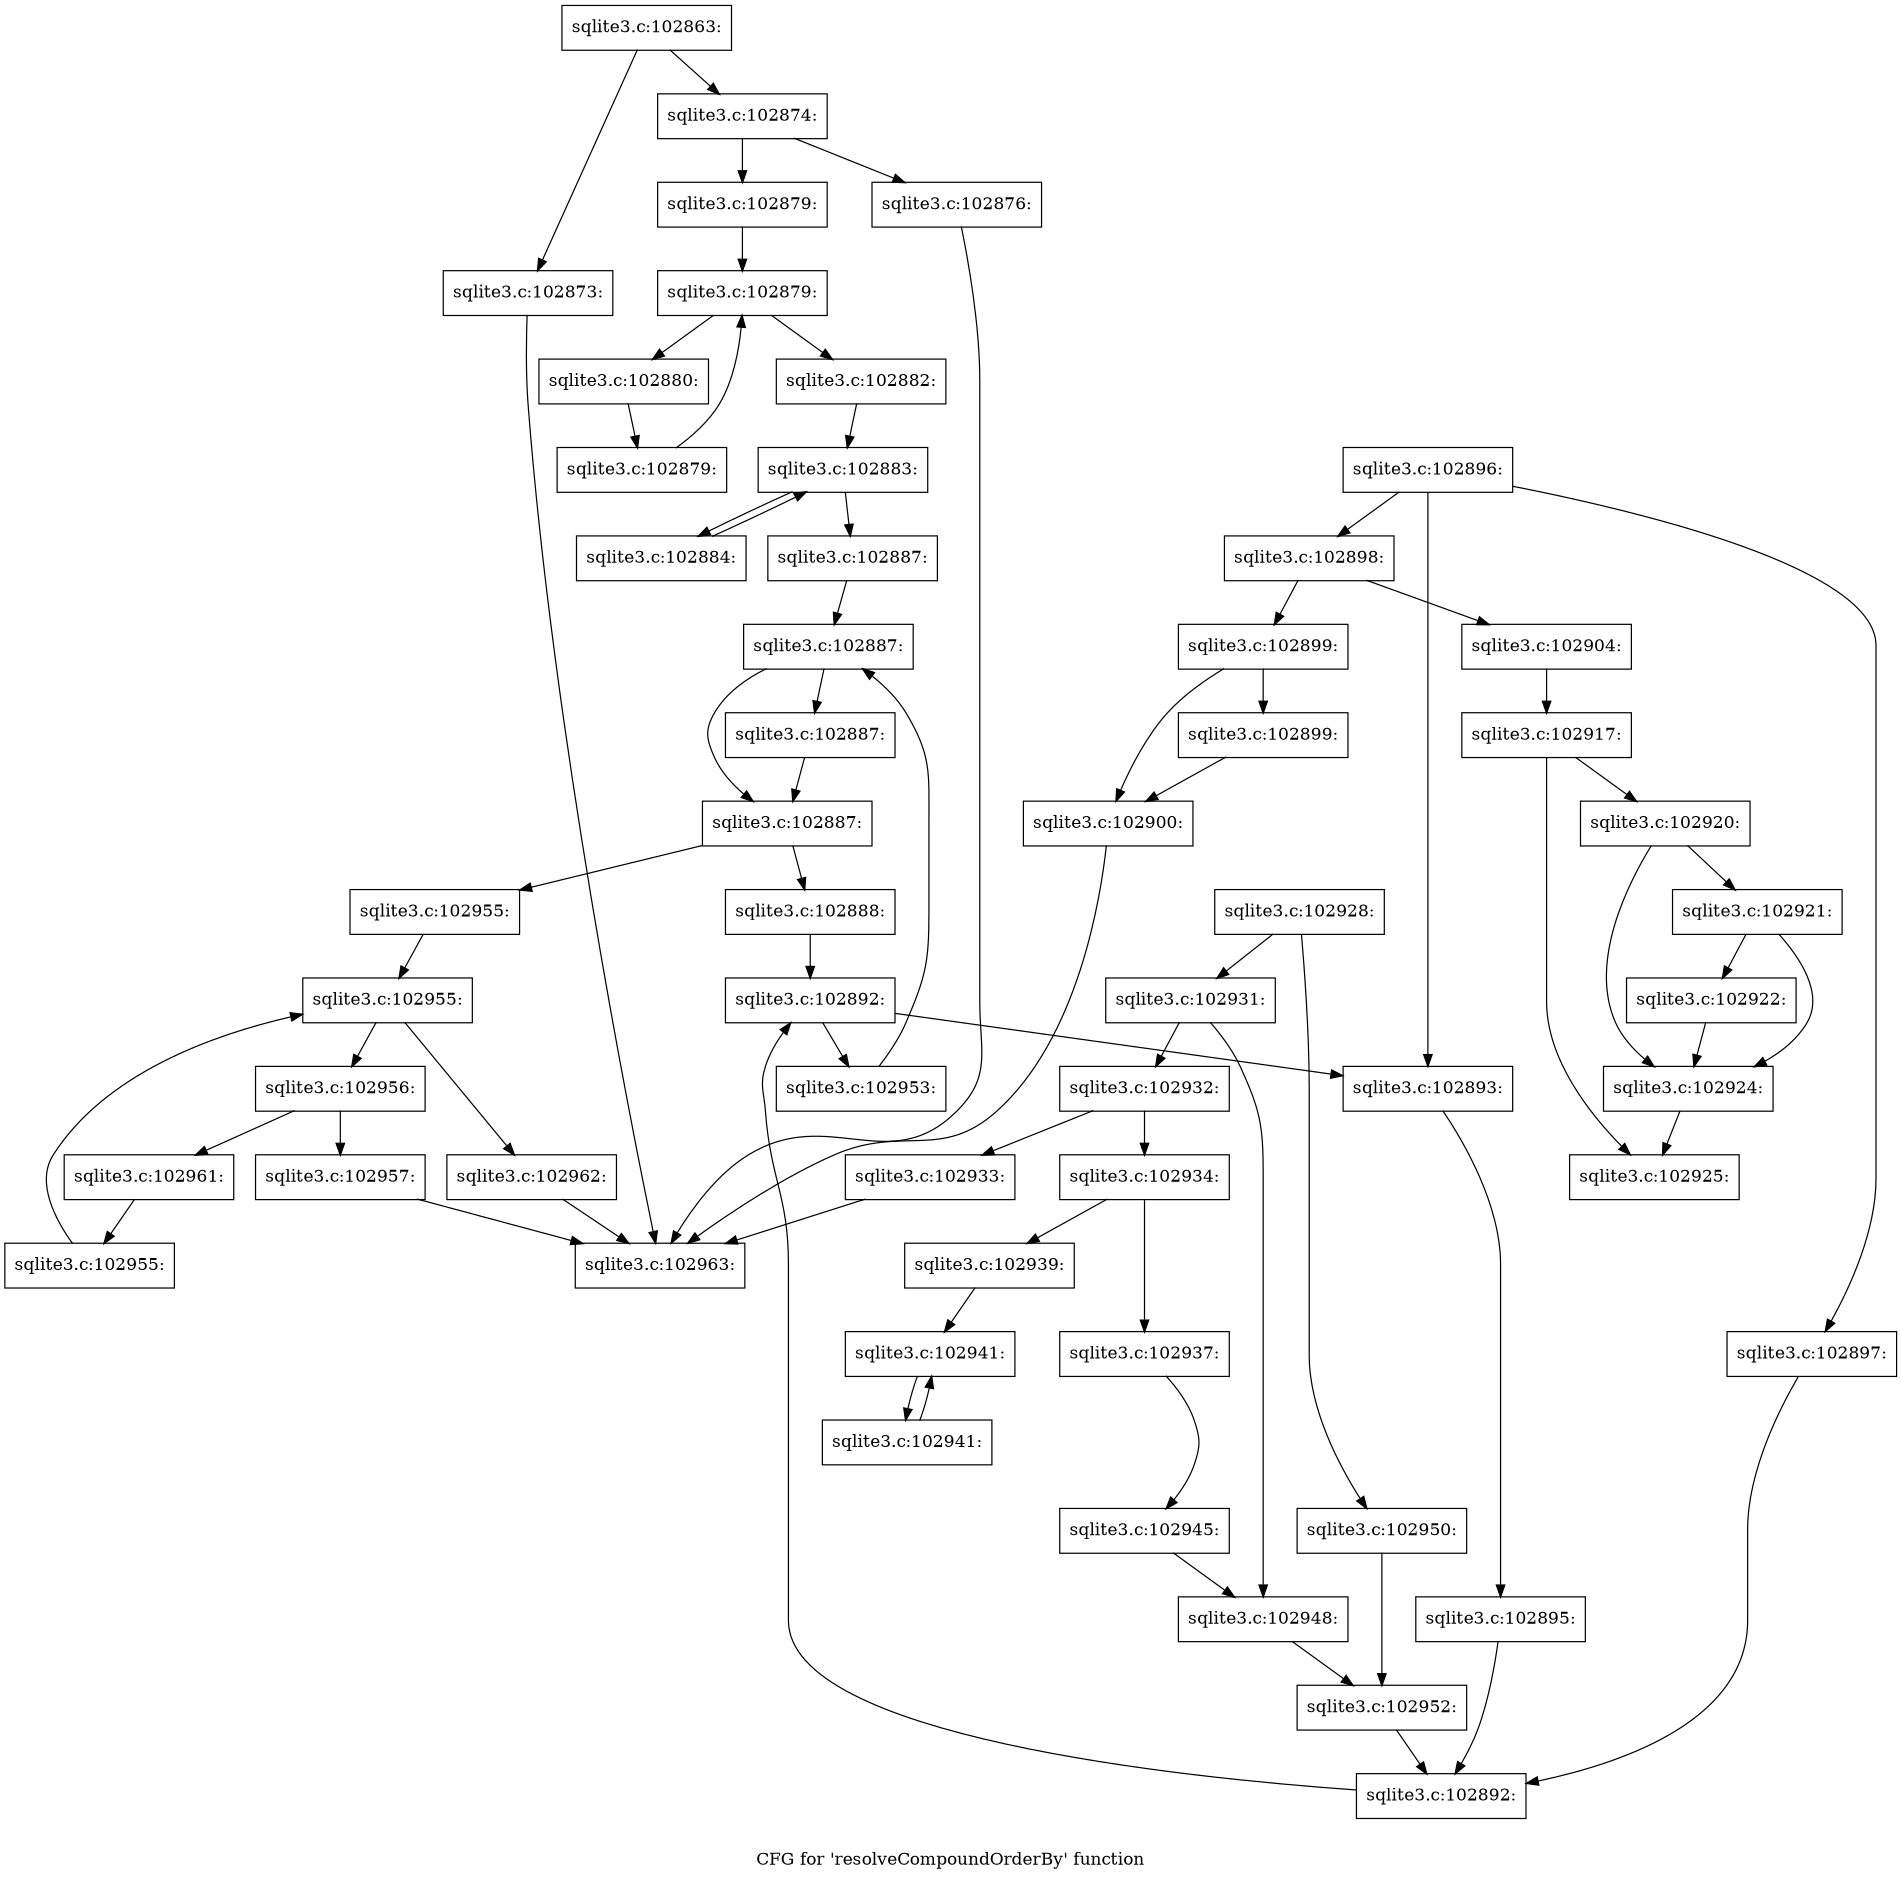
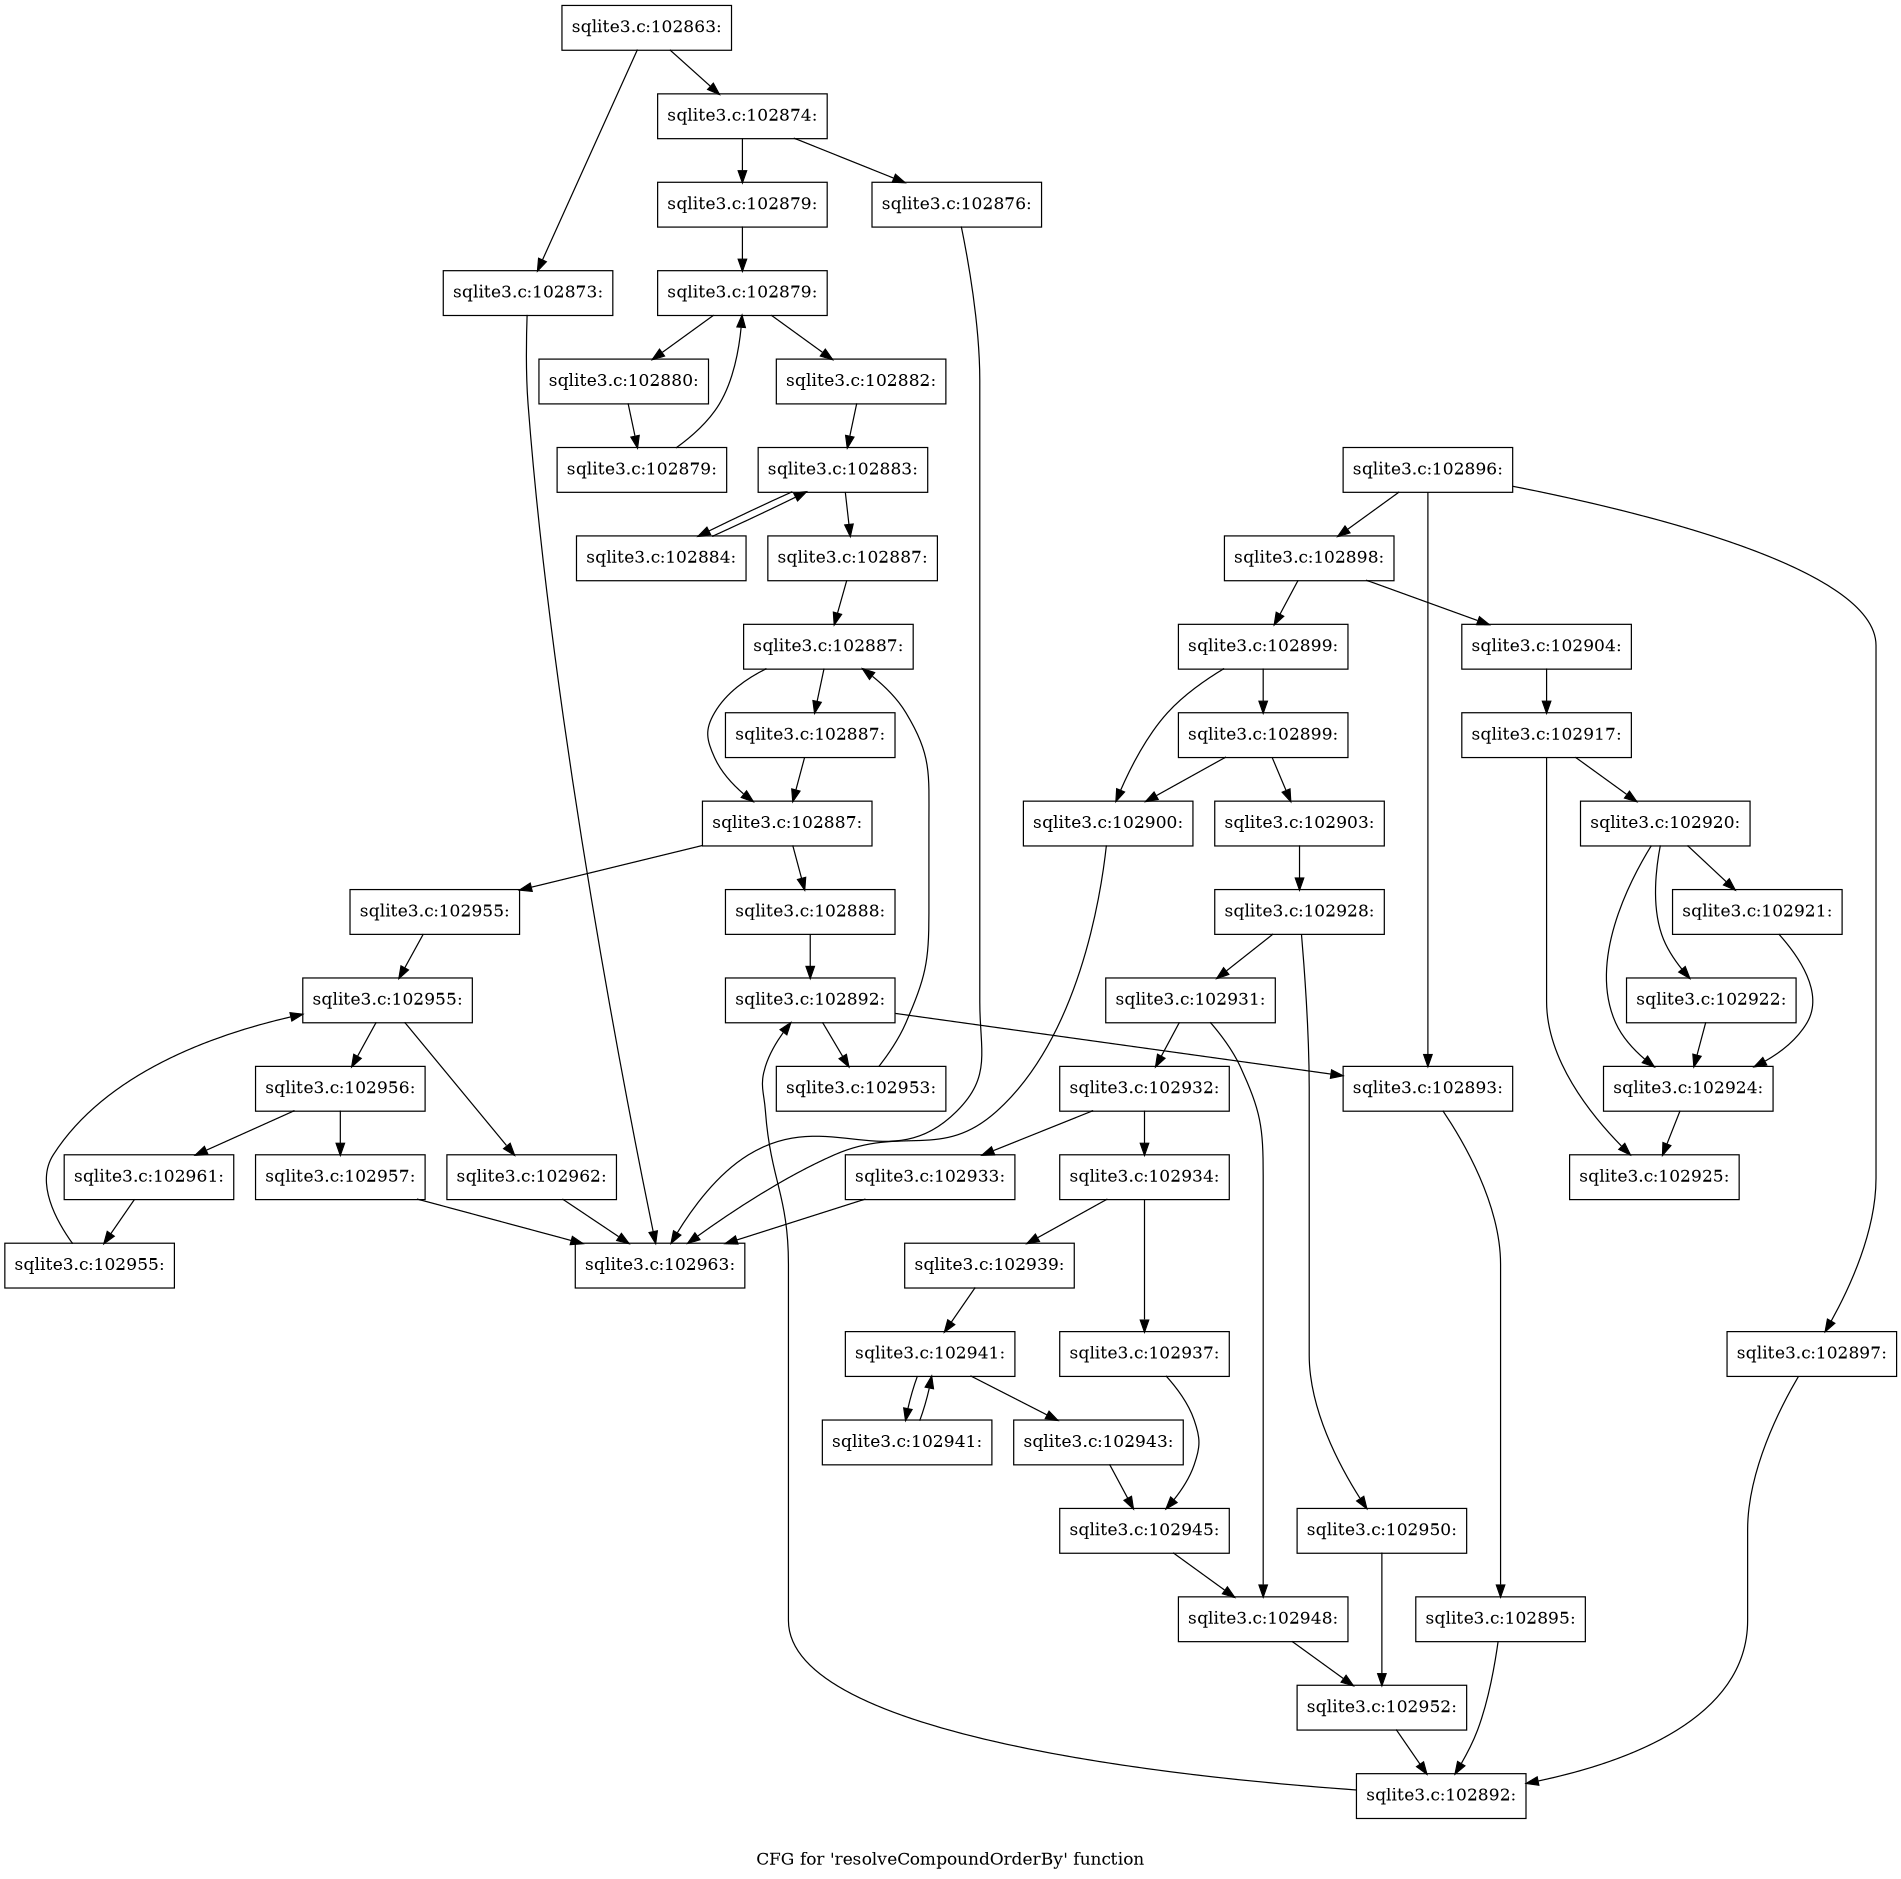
none -> (1300, 824)
(1737, 951) -> (1657, 910)
none -> (1098, 1442)
